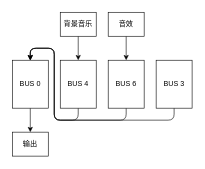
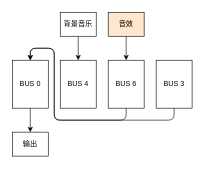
(126, 24) -> (126, 24)
(78, 113) -> none
